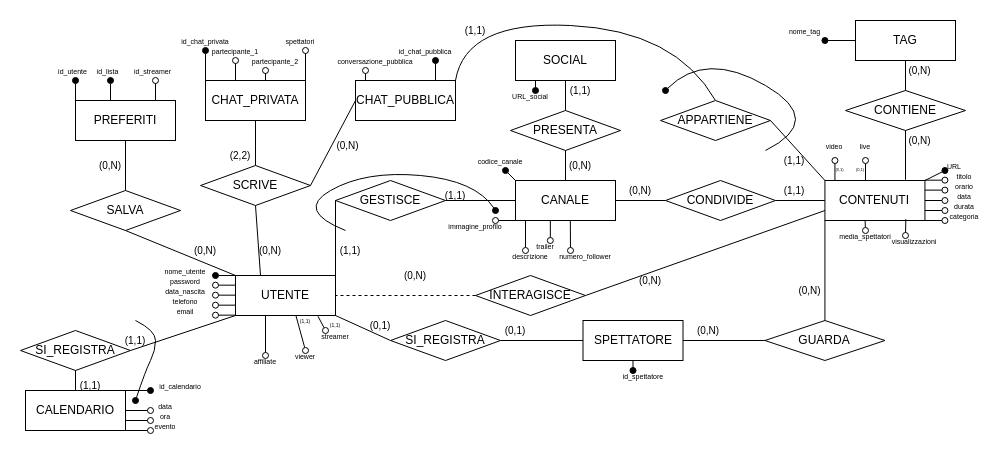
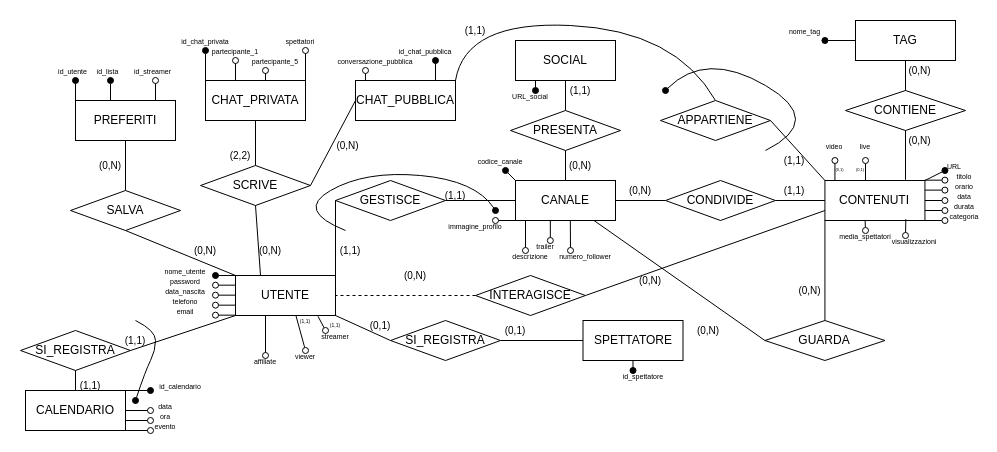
(276, 61) -> (276, 61)
(724, 341) -> (679, 281)
